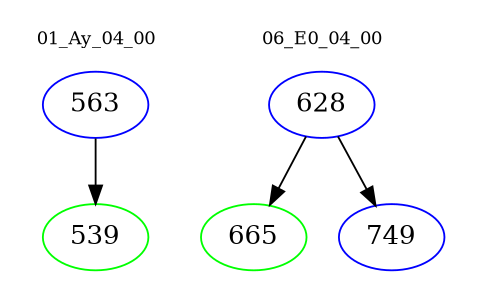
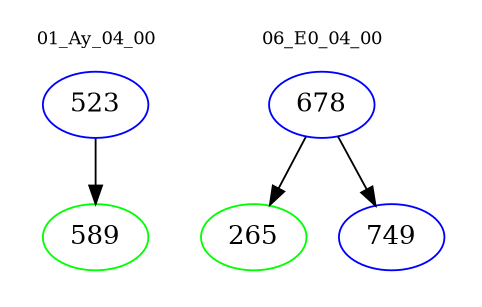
(96, 105) -> (96, 105)
(322, 105) -> (322, 105)
(96, 237) -> (96, 237)
(254, 237) -> (254, 237)
